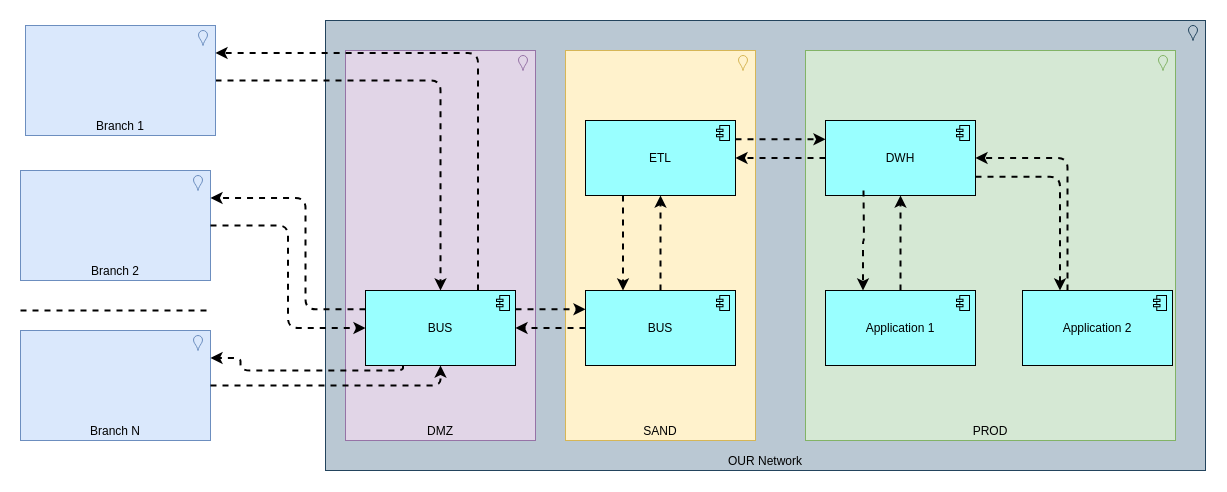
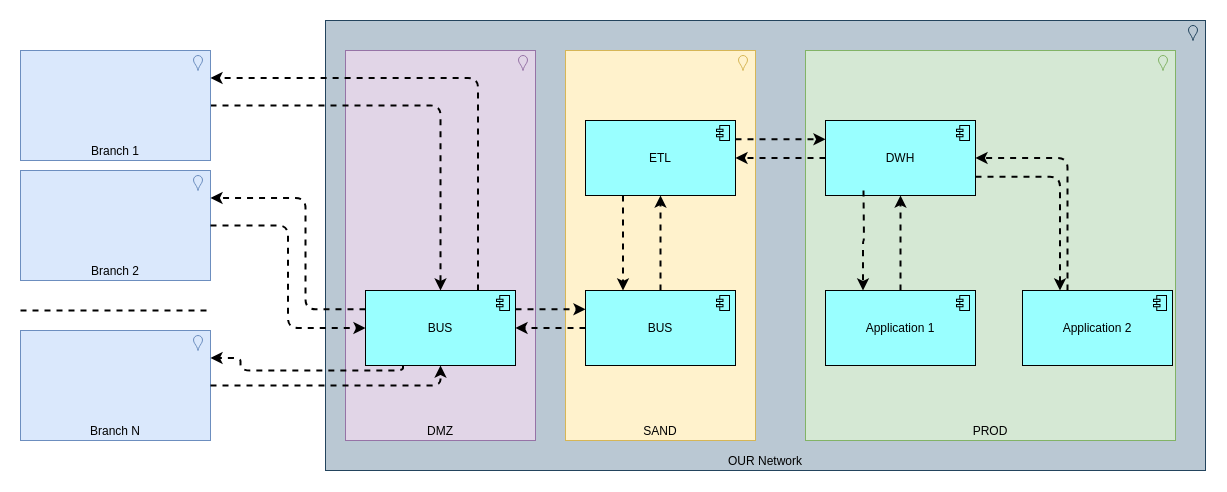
(121, 81) -> (116, 106)
